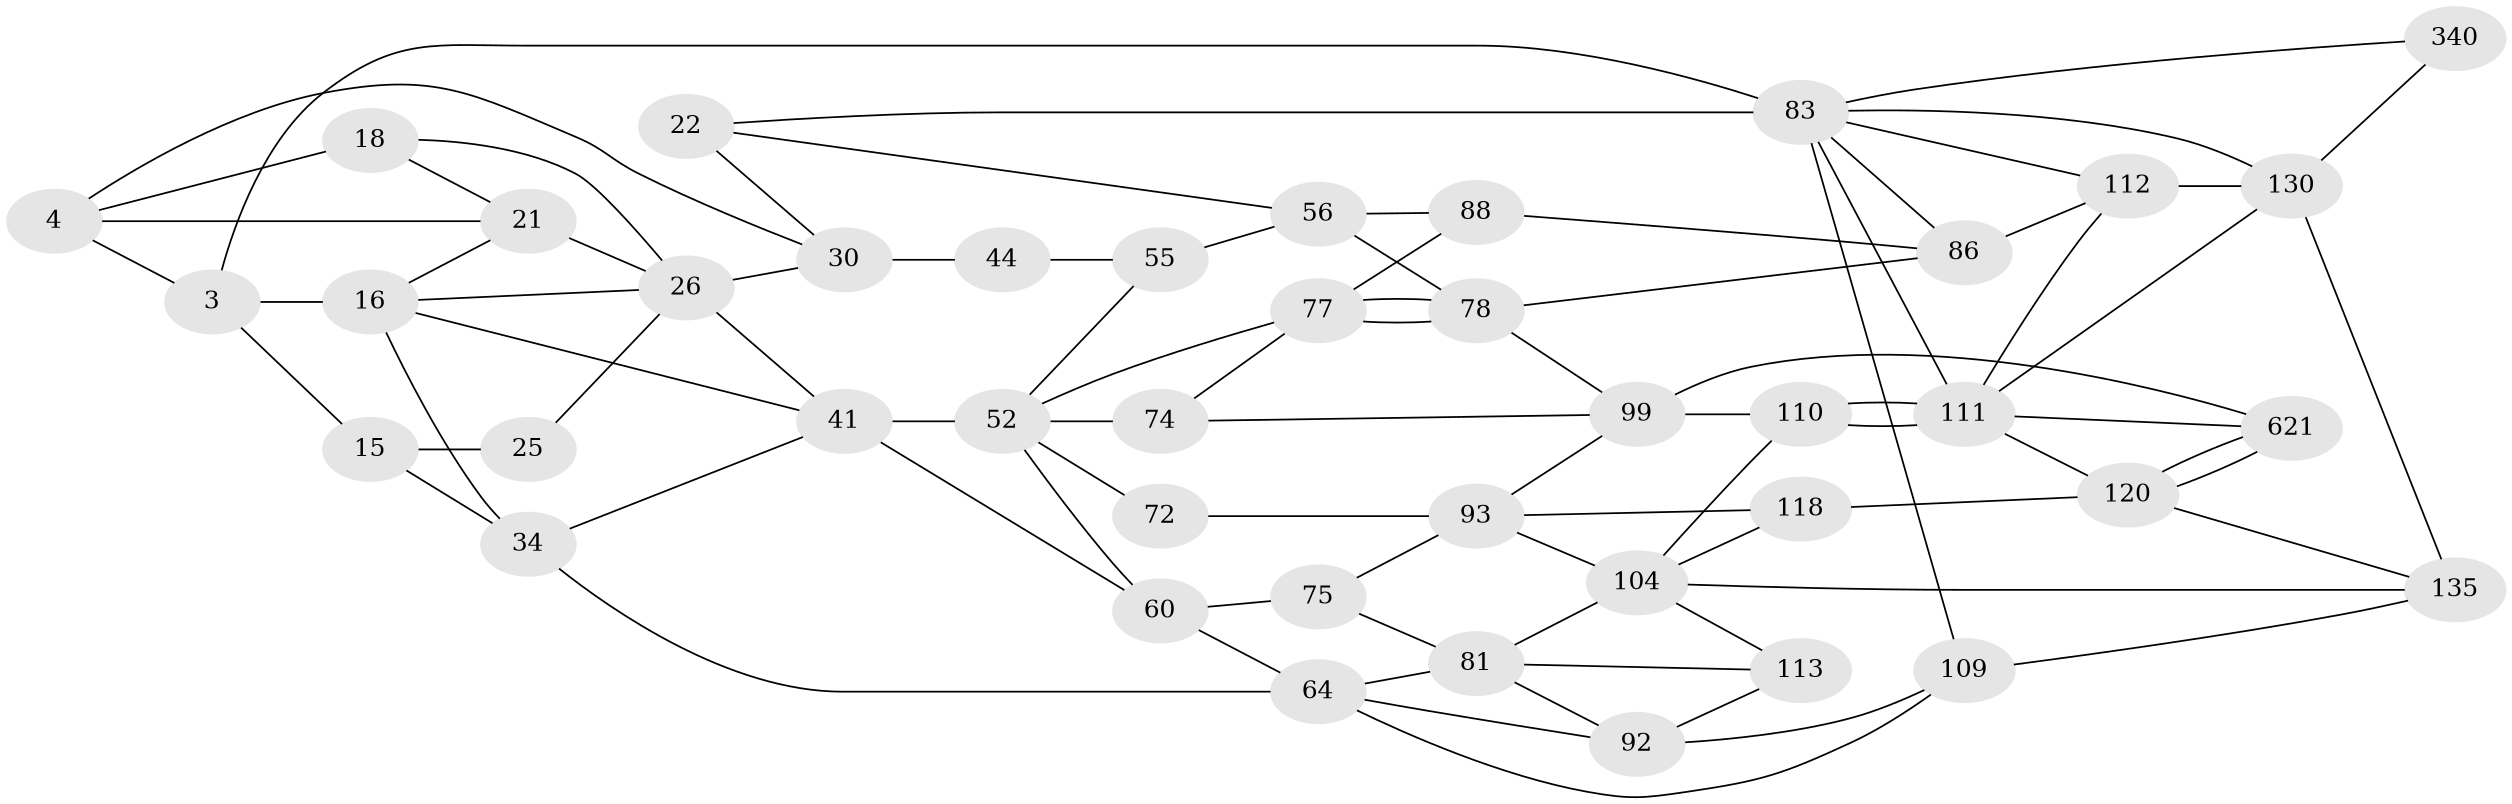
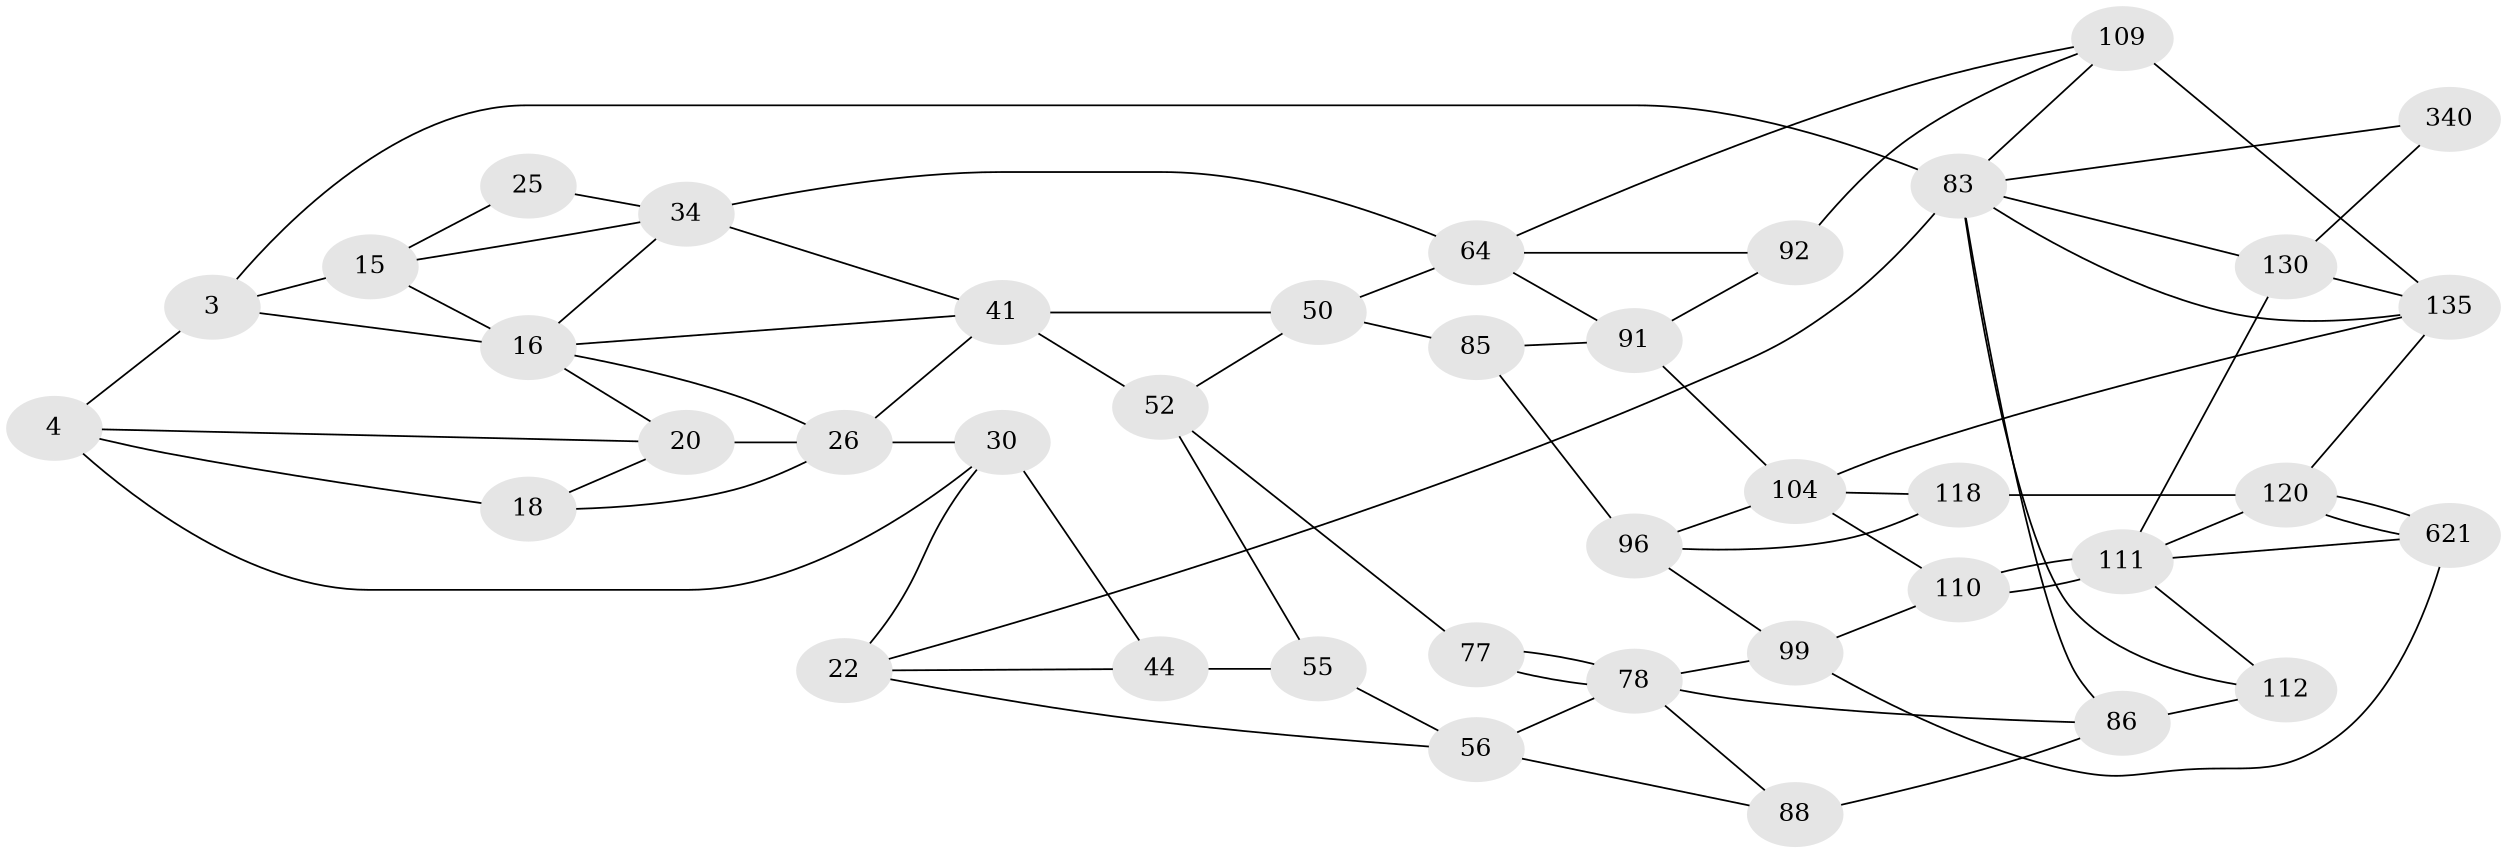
(2210, 186) -> none
(528, 221) -> (686, 442)
(1387, 269) -> (1715, 748)
(1889, 275) -> (2187, 301)
none -> (450, 307)
(602, 374) -> (607, 200)
(1160, 421) -> none
(1160, 516) -> none
(1476, 516) -> (1634, 546)
(1318, 597) -> (1476, 348)
(1160, 611) -> (1318, 312)
(1476, 664) -> (1634, 341)
none -> (1003, 670)
(1801, 671) -> none
